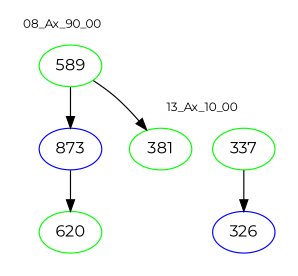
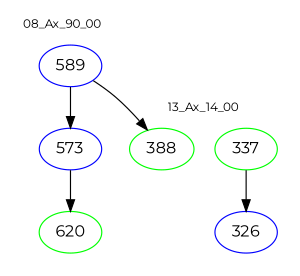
(70, 66) -> (70, 66)
(202, 108) -> (203, 108)
(70, 149) -> (70, 149)
(161, 149) -> (162, 149)
